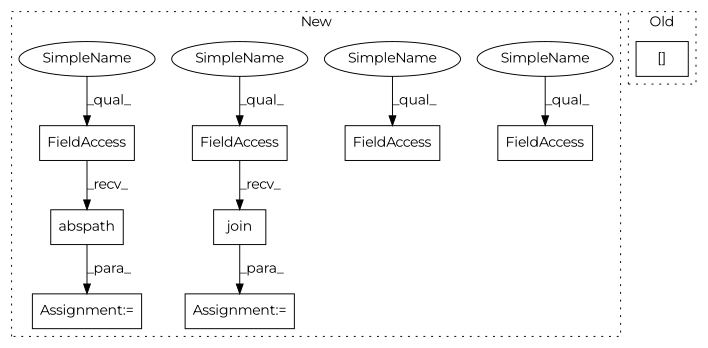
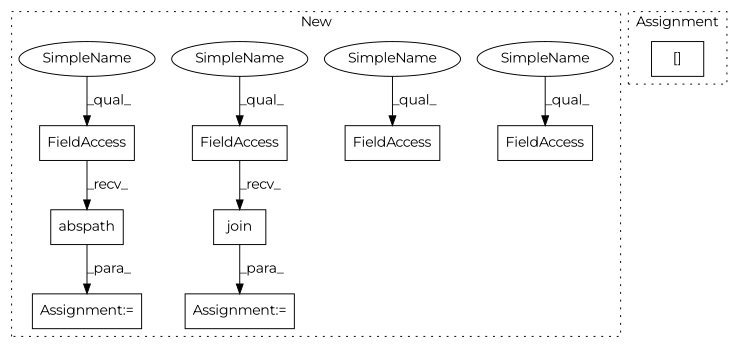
(662, 23) -> (678, 23)
